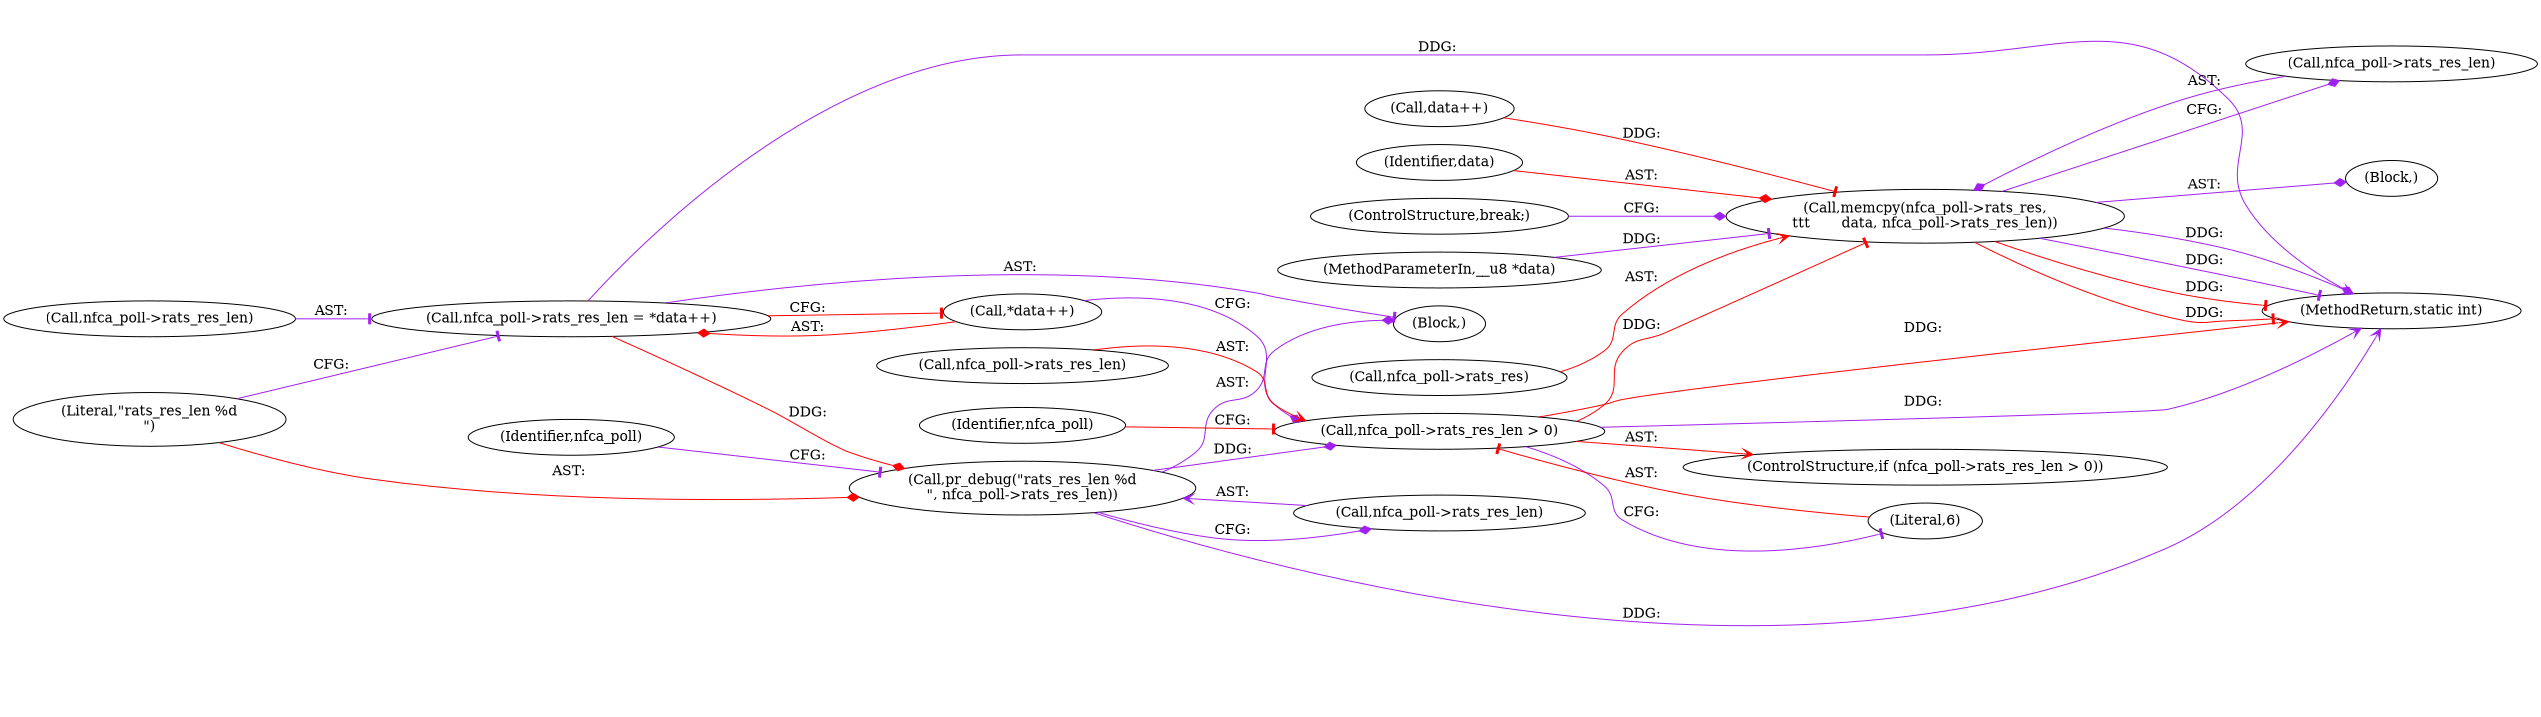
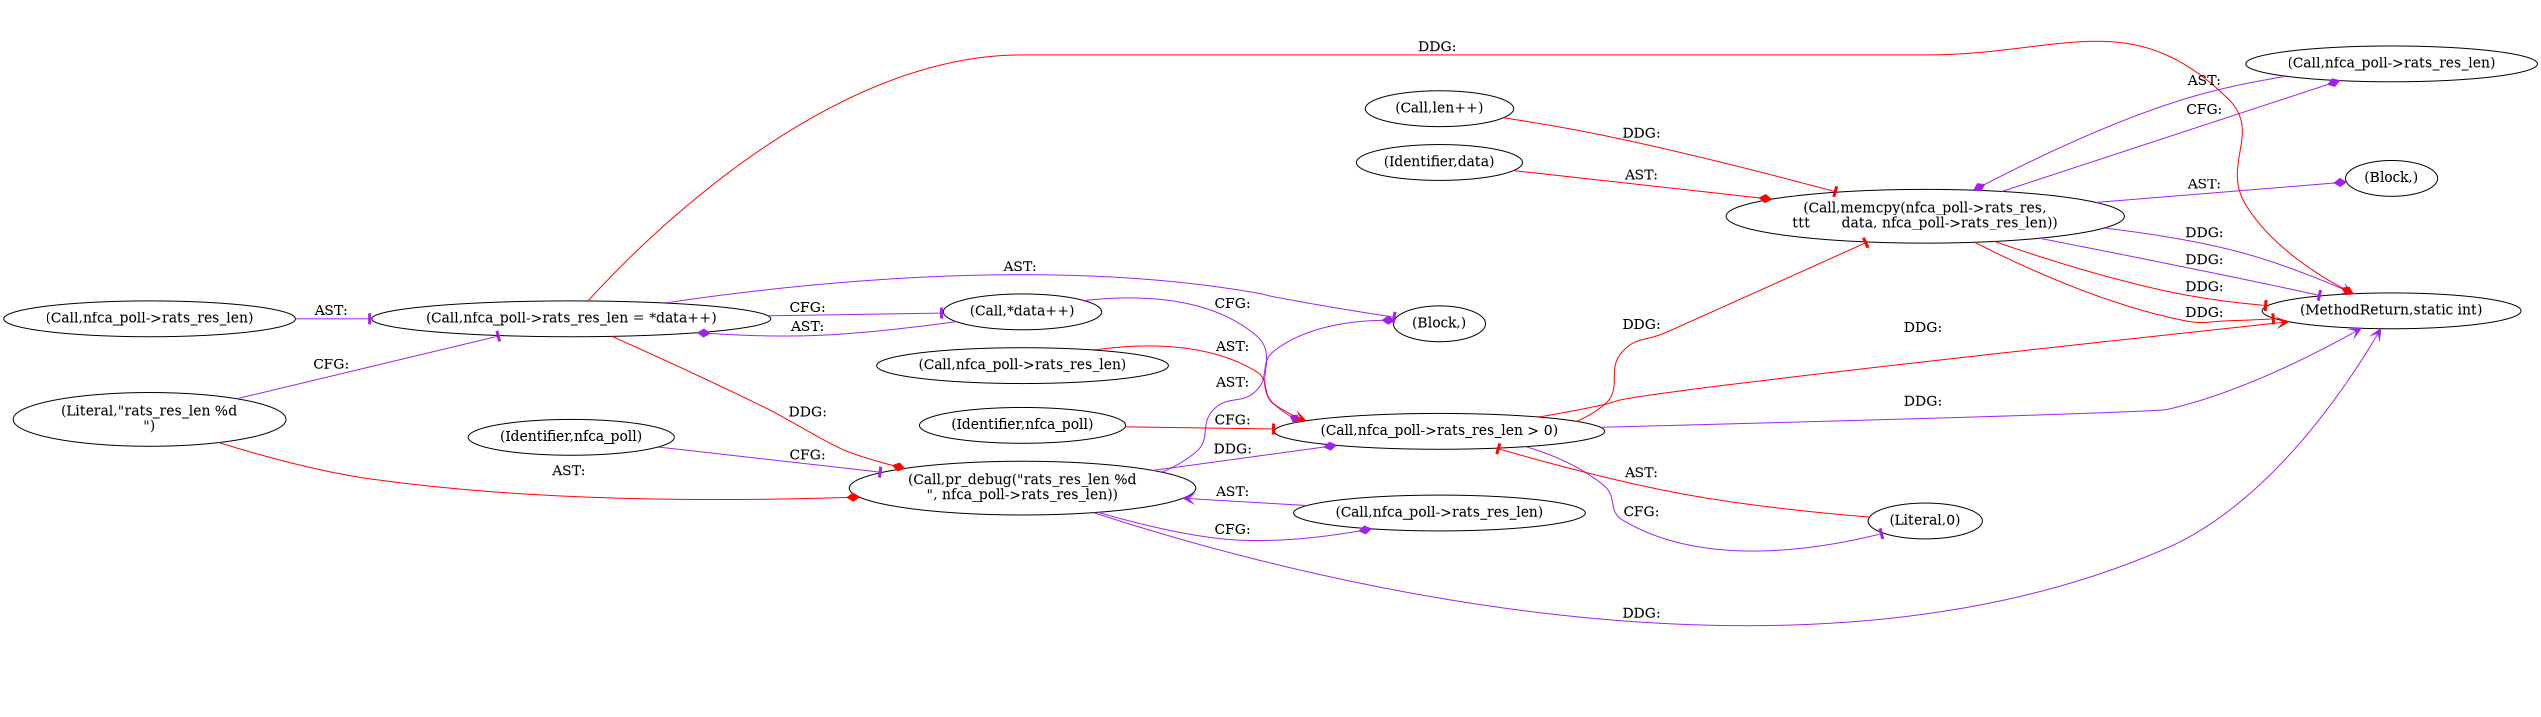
(1498, 55) -> (1498, 55)
(1439, 109) -> (1439, 109)
(1439, 216) -> none
(1439, 270) -> none
(853, 314) -> (853, 314)
(833, 335) -> (833, 335)
(1439, 378) -> none
(1925, 467) -> none
(1925, 521) -> (1925, 521)
